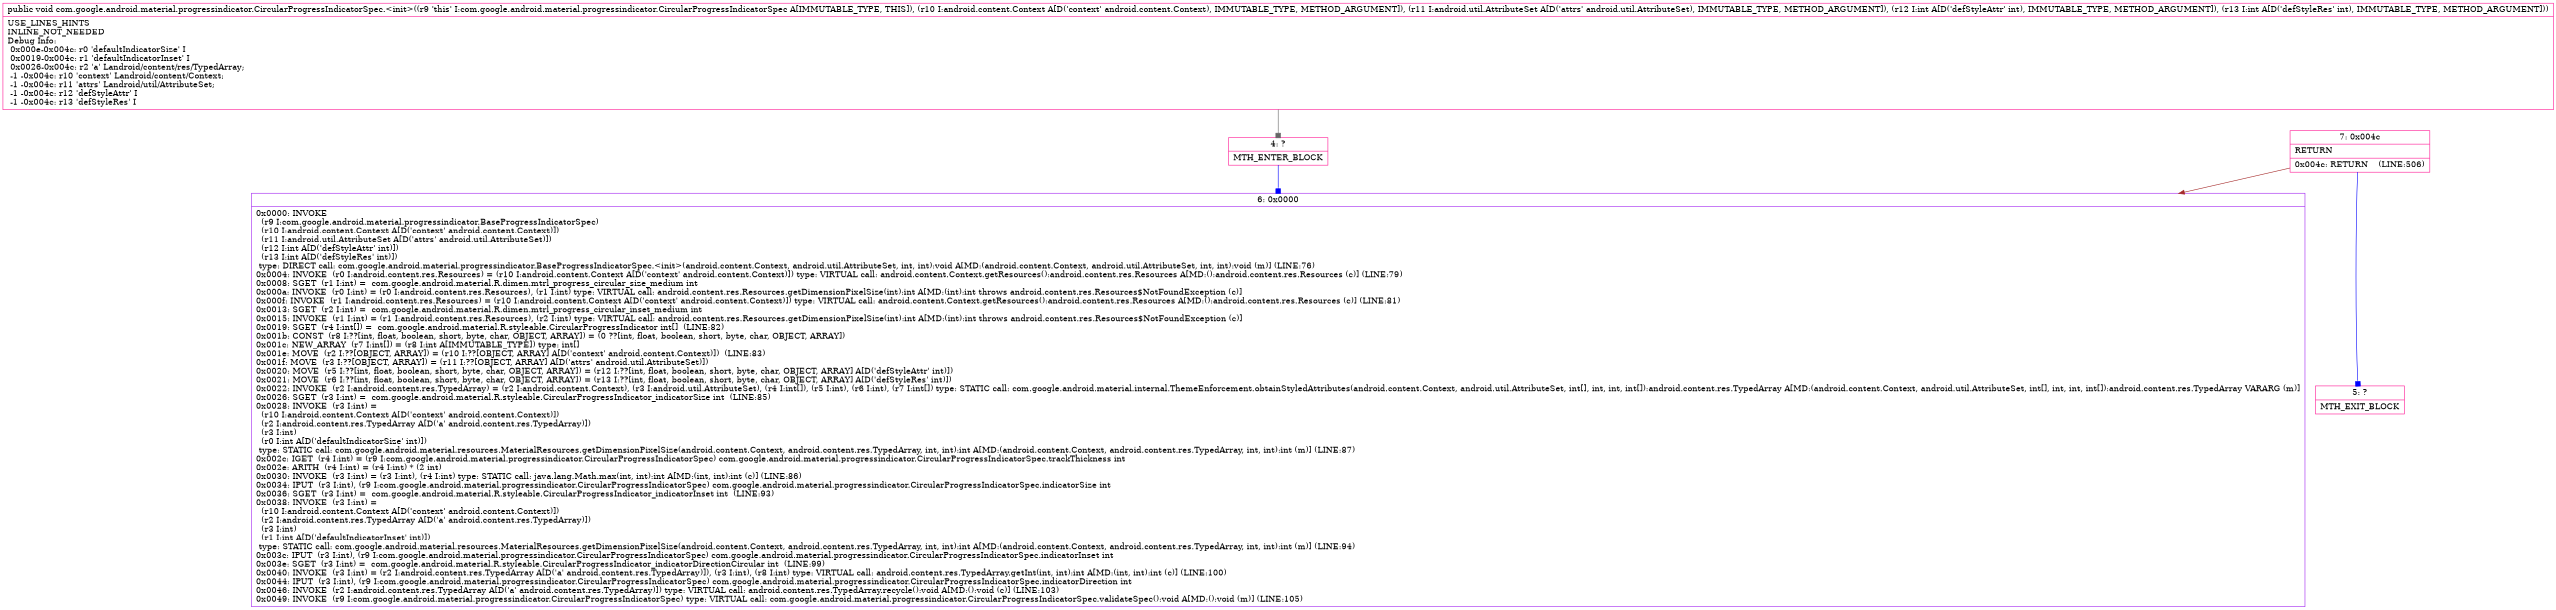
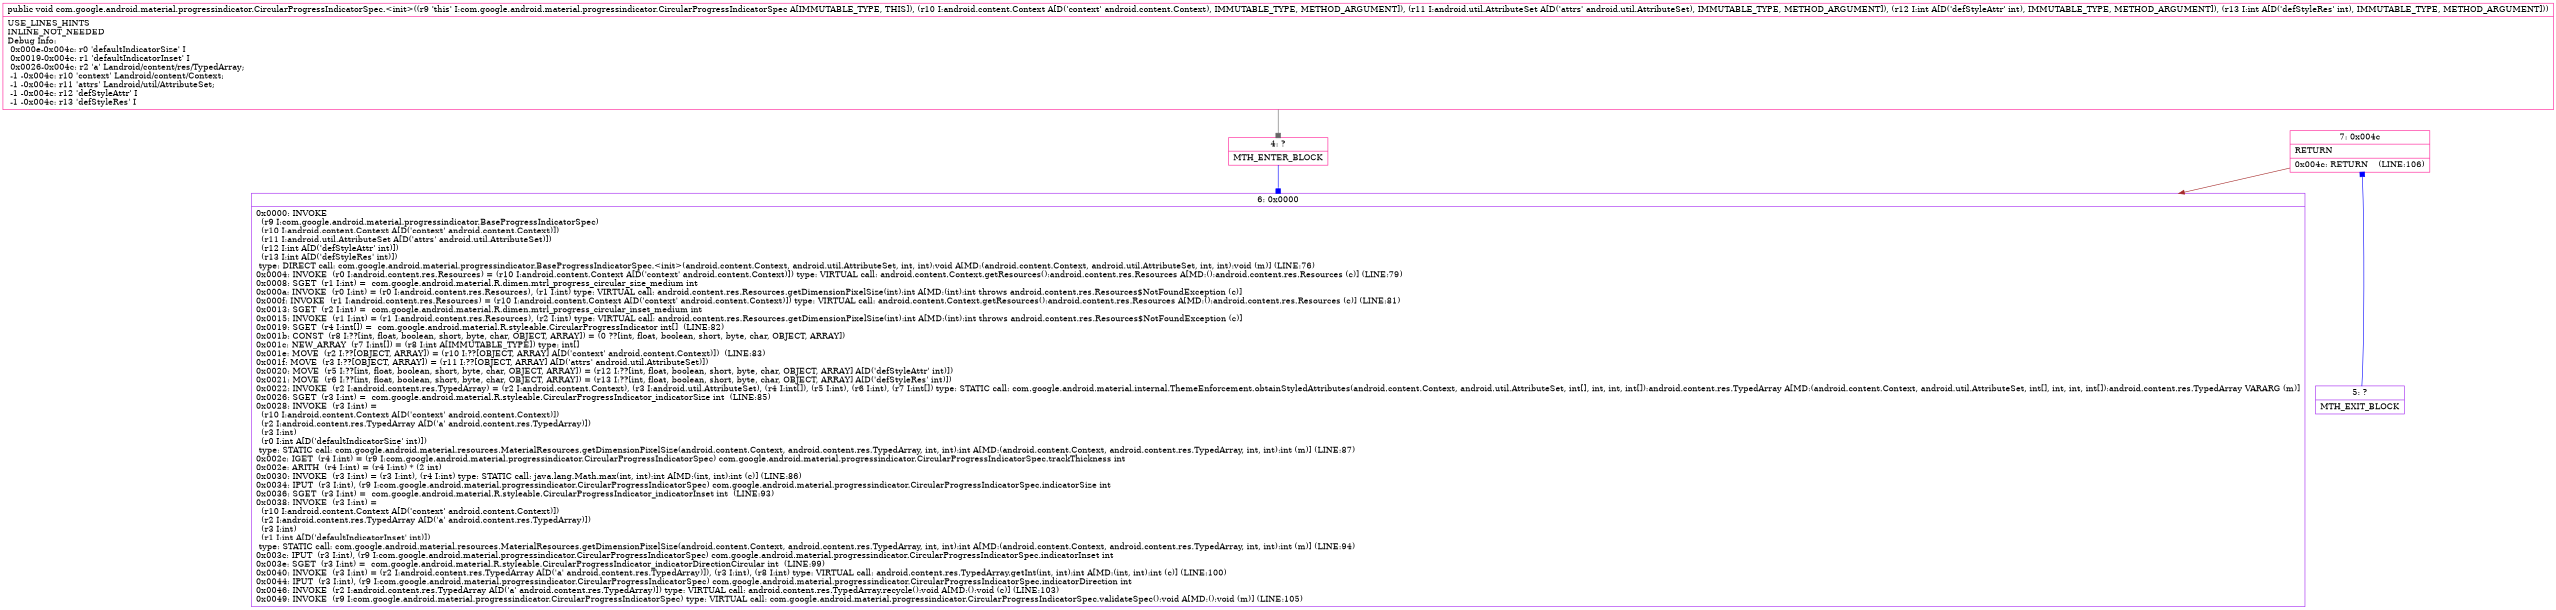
(2360, 165) -> (2360, 165)
(2356, 276) -> (2364, 282)
(2360, 400) -> (2360, 400)
